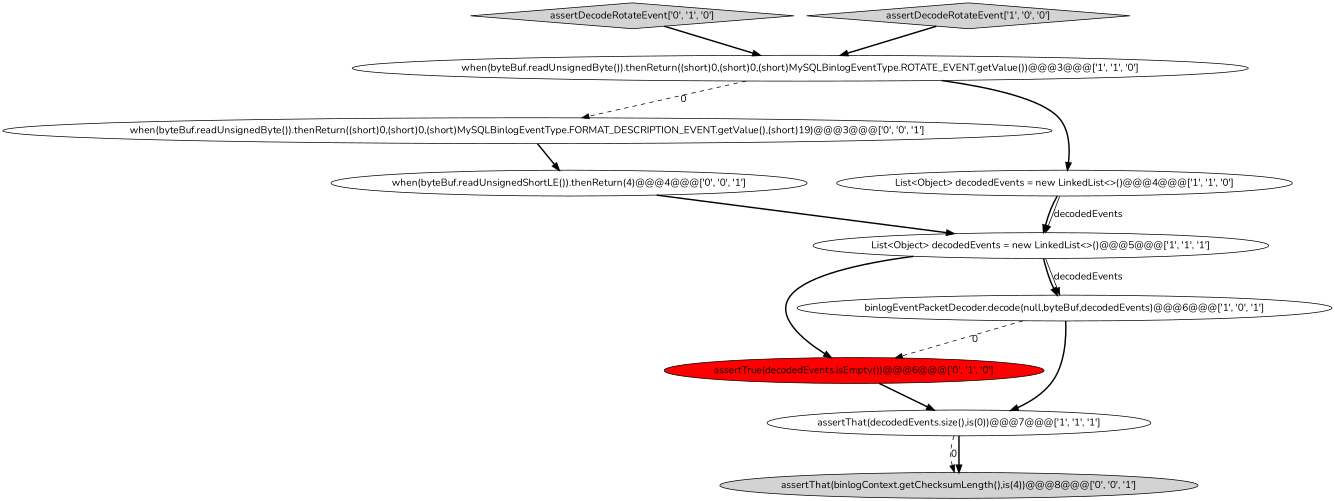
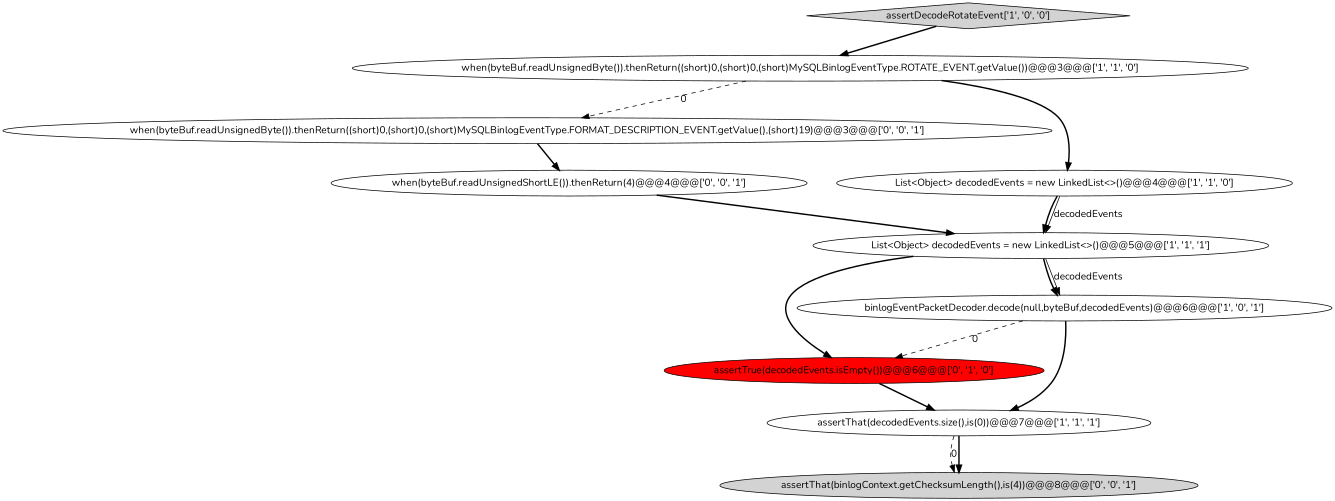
(632, 16) -> none
